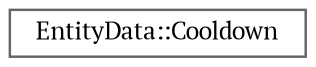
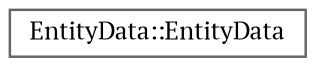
(158, 33) -> (158, 33)
